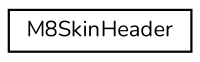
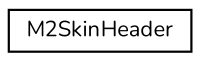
(100, 31) -> (100, 31)
